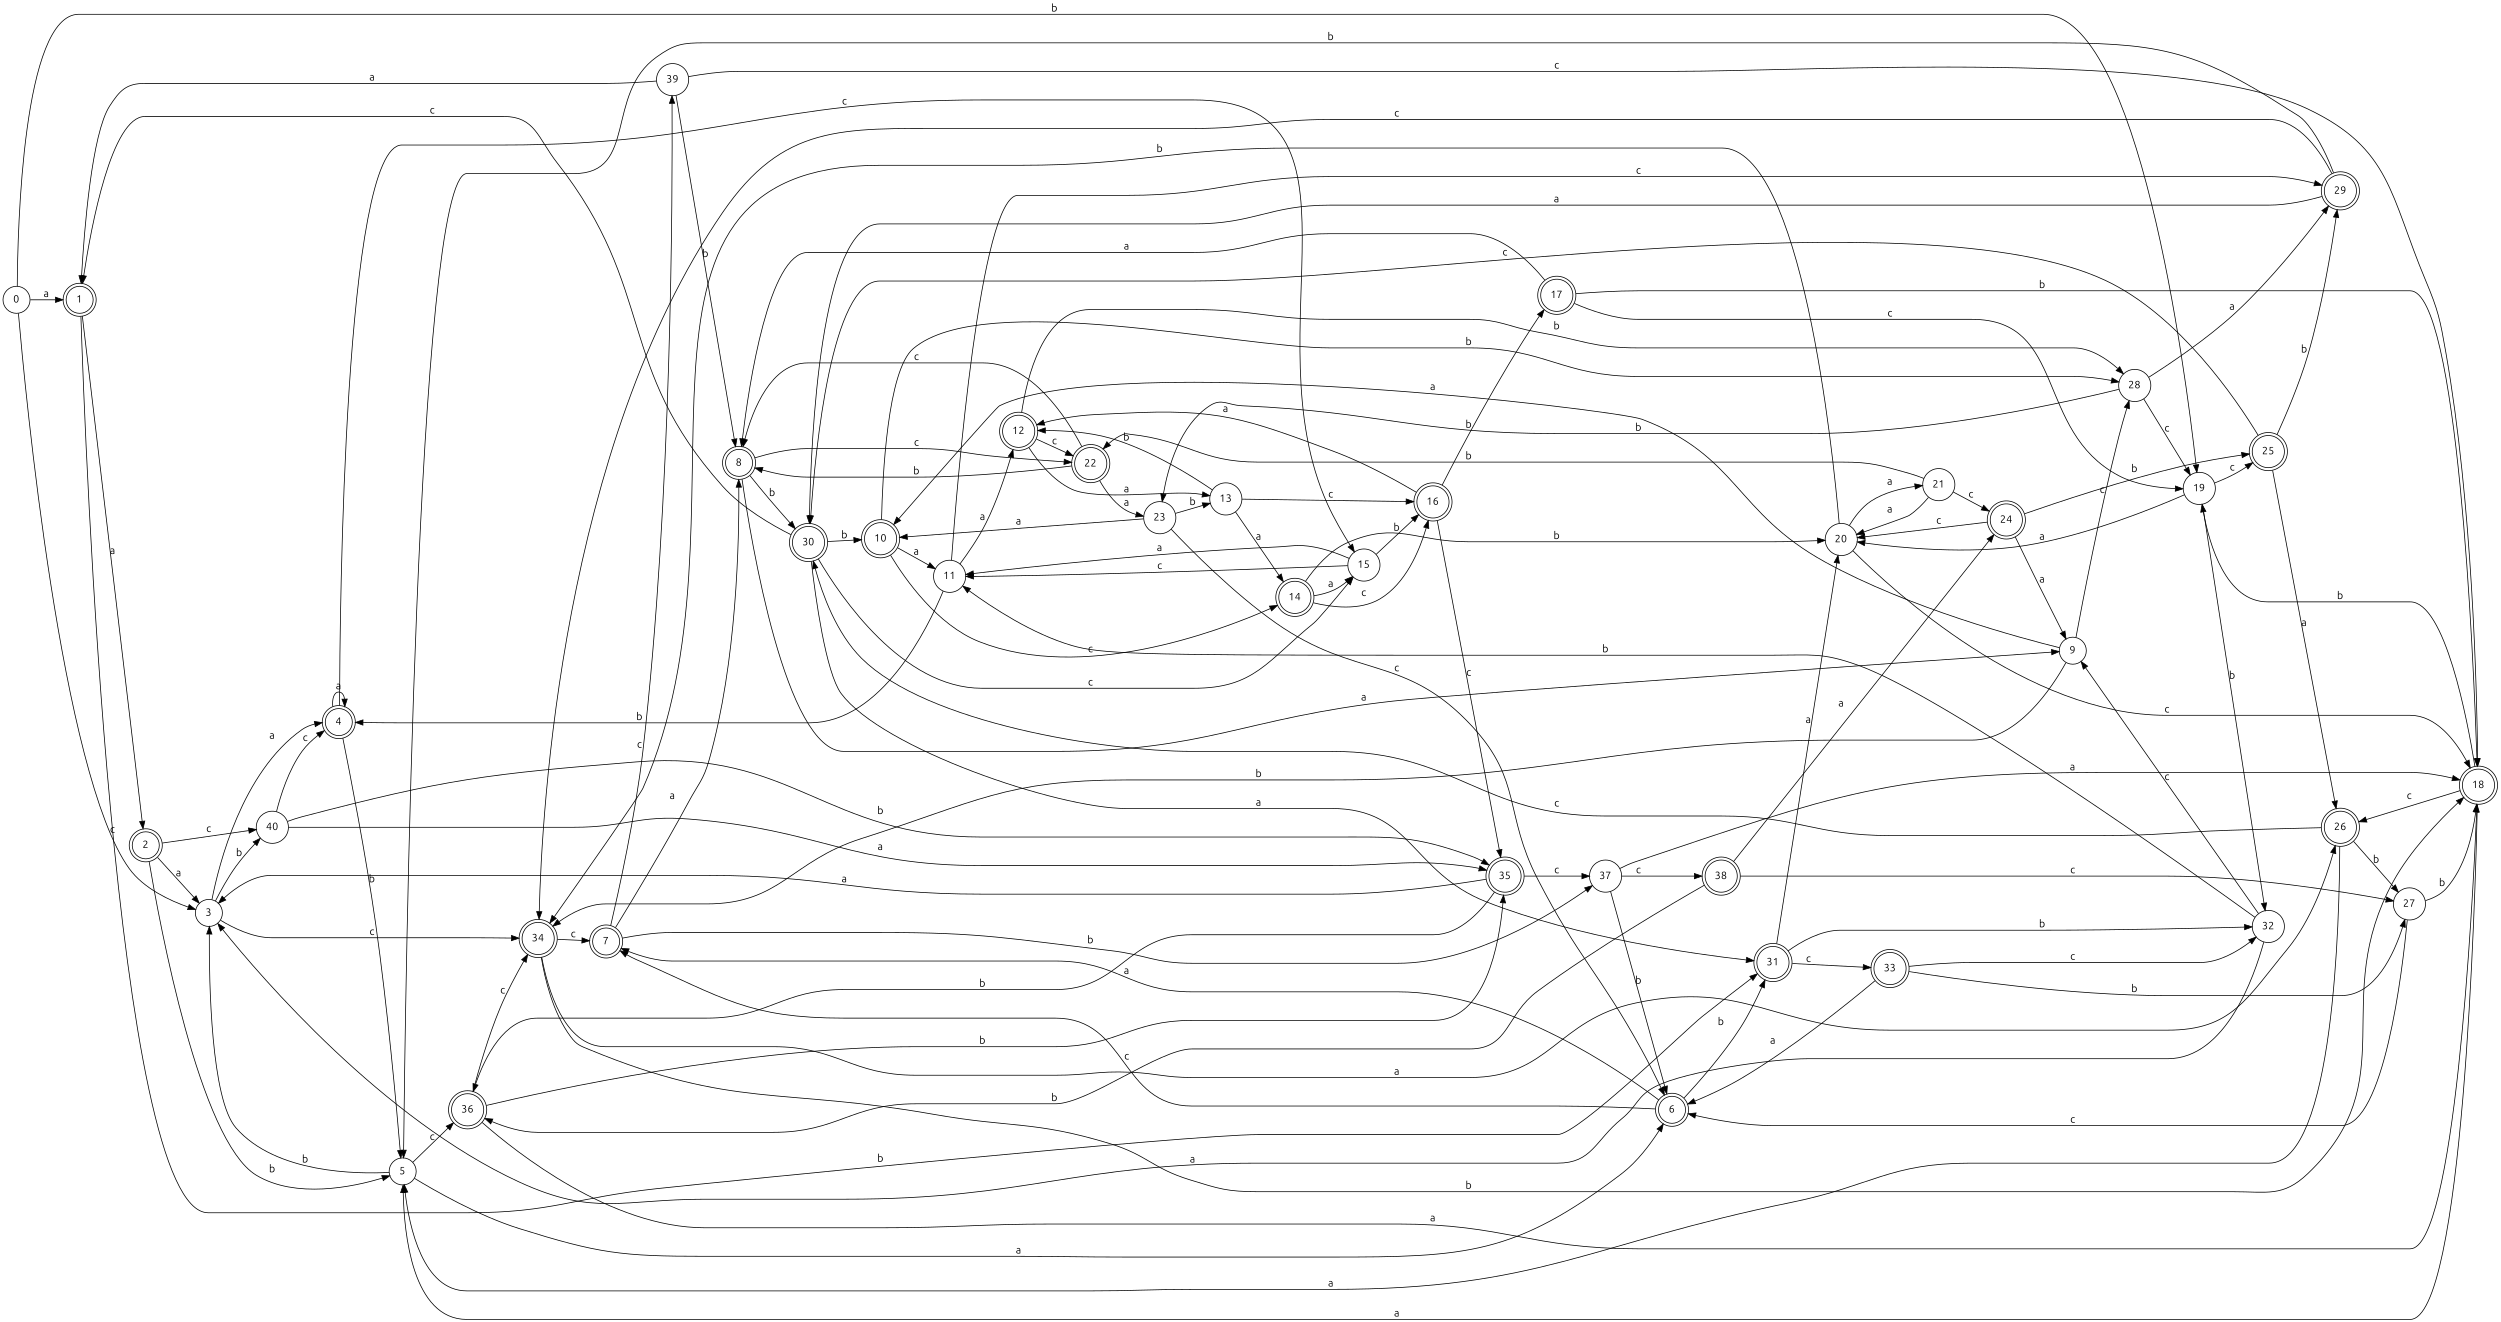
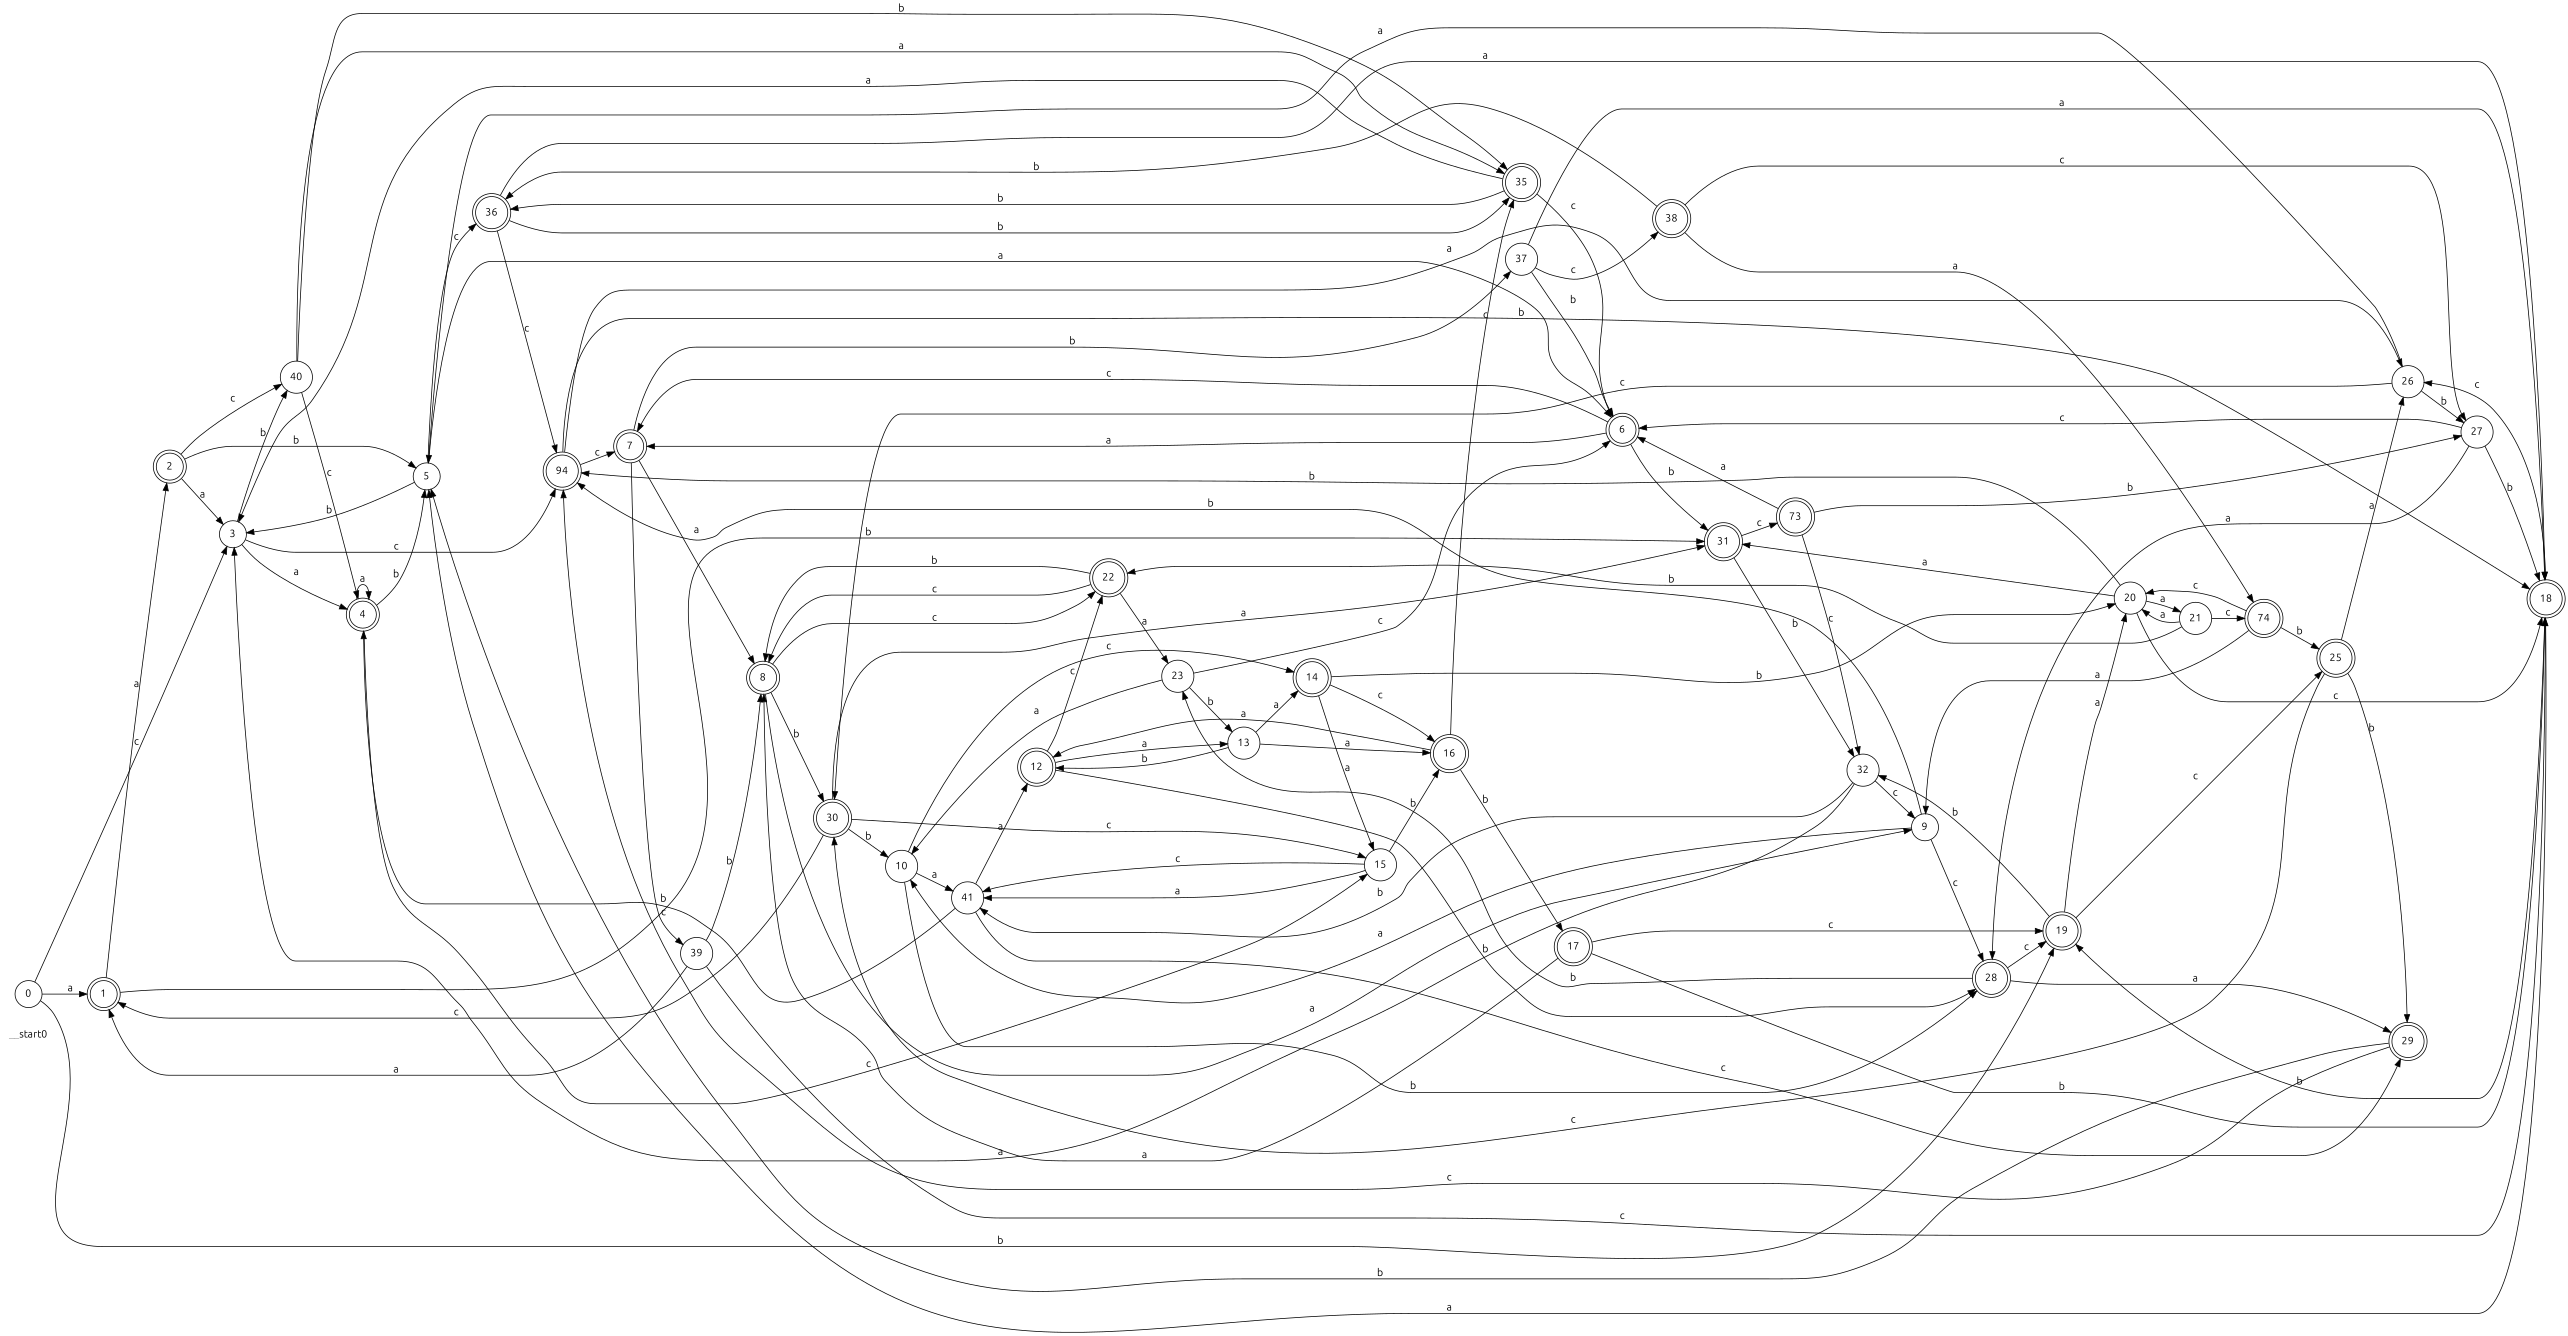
(1444, 205) -> none
(2135, 385) -> (1991, 978)
(2199, 488) -> (2062, 931)
(1331, 495) -> (1348, 743)
(2006, 520) -> (2264, 618)
(881, 539) -> (902, 866)
none -> (2129, 562)
(950, 576) -> (968, 898)
(1807, 753) -> (1932, 571)
(2340, 827) -> (2408, 382)
(1553, 876) -> (1601, 292)
(538, 938) -> (562, 471)
(1890, 969) -> (1796, 517)
none -> (29, 1035)
